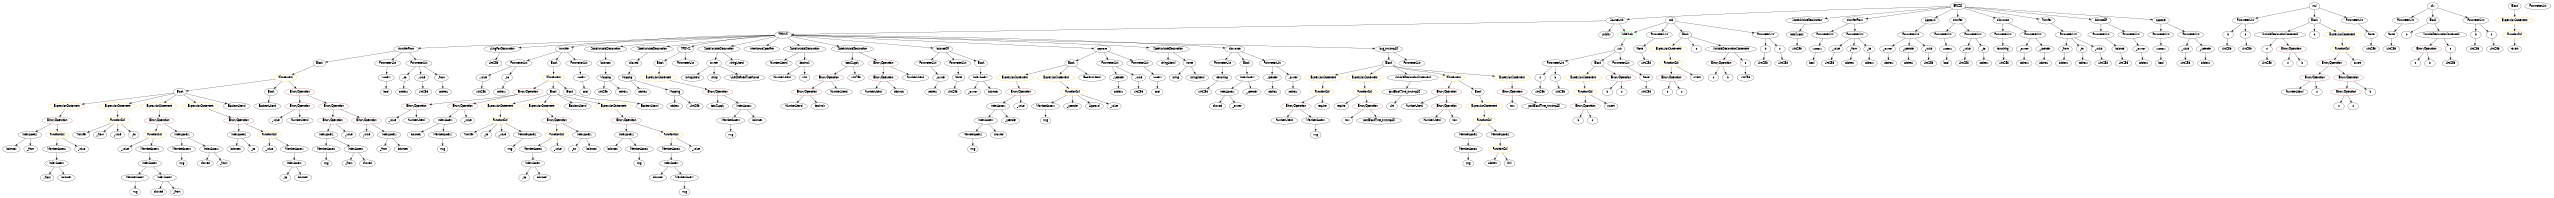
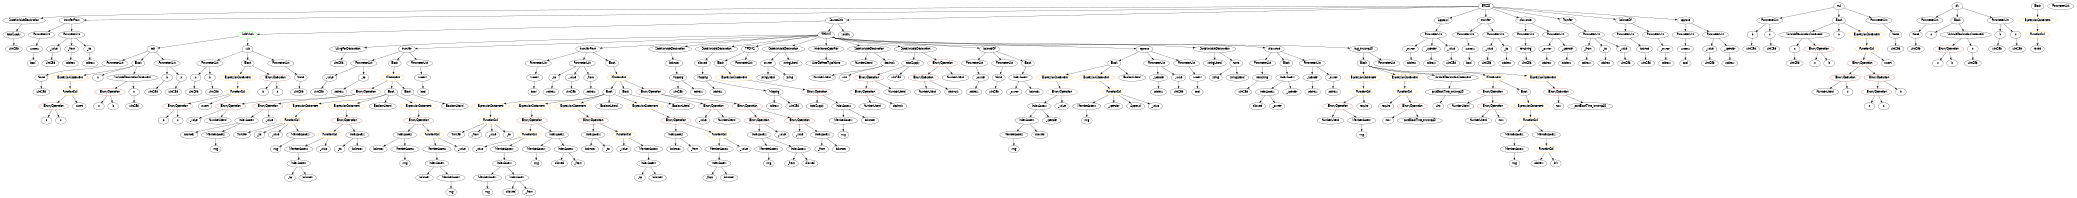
(1651, 27) -> (199, 42)
(728, 70) -> (826, 55)
